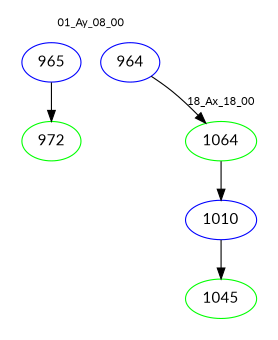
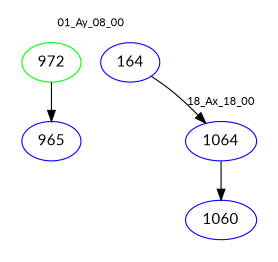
(130, 62) -> (130, 62)
(51, 96) -> (51, 96)
(221, 141) -> (221, 141)
(221, 220) -> (221, 220)
(221, 299) -> none
